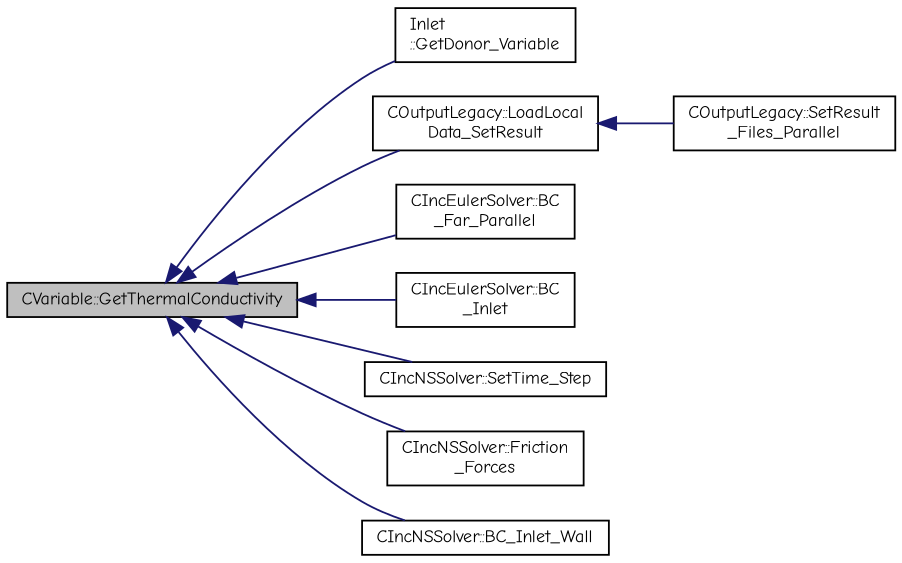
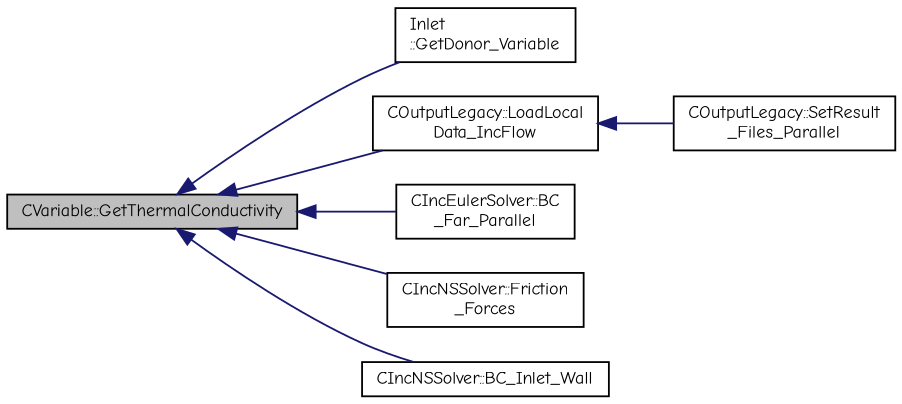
(485, 123) -> (485, 123)
(485, 300) -> none
(485, 379) -> none
